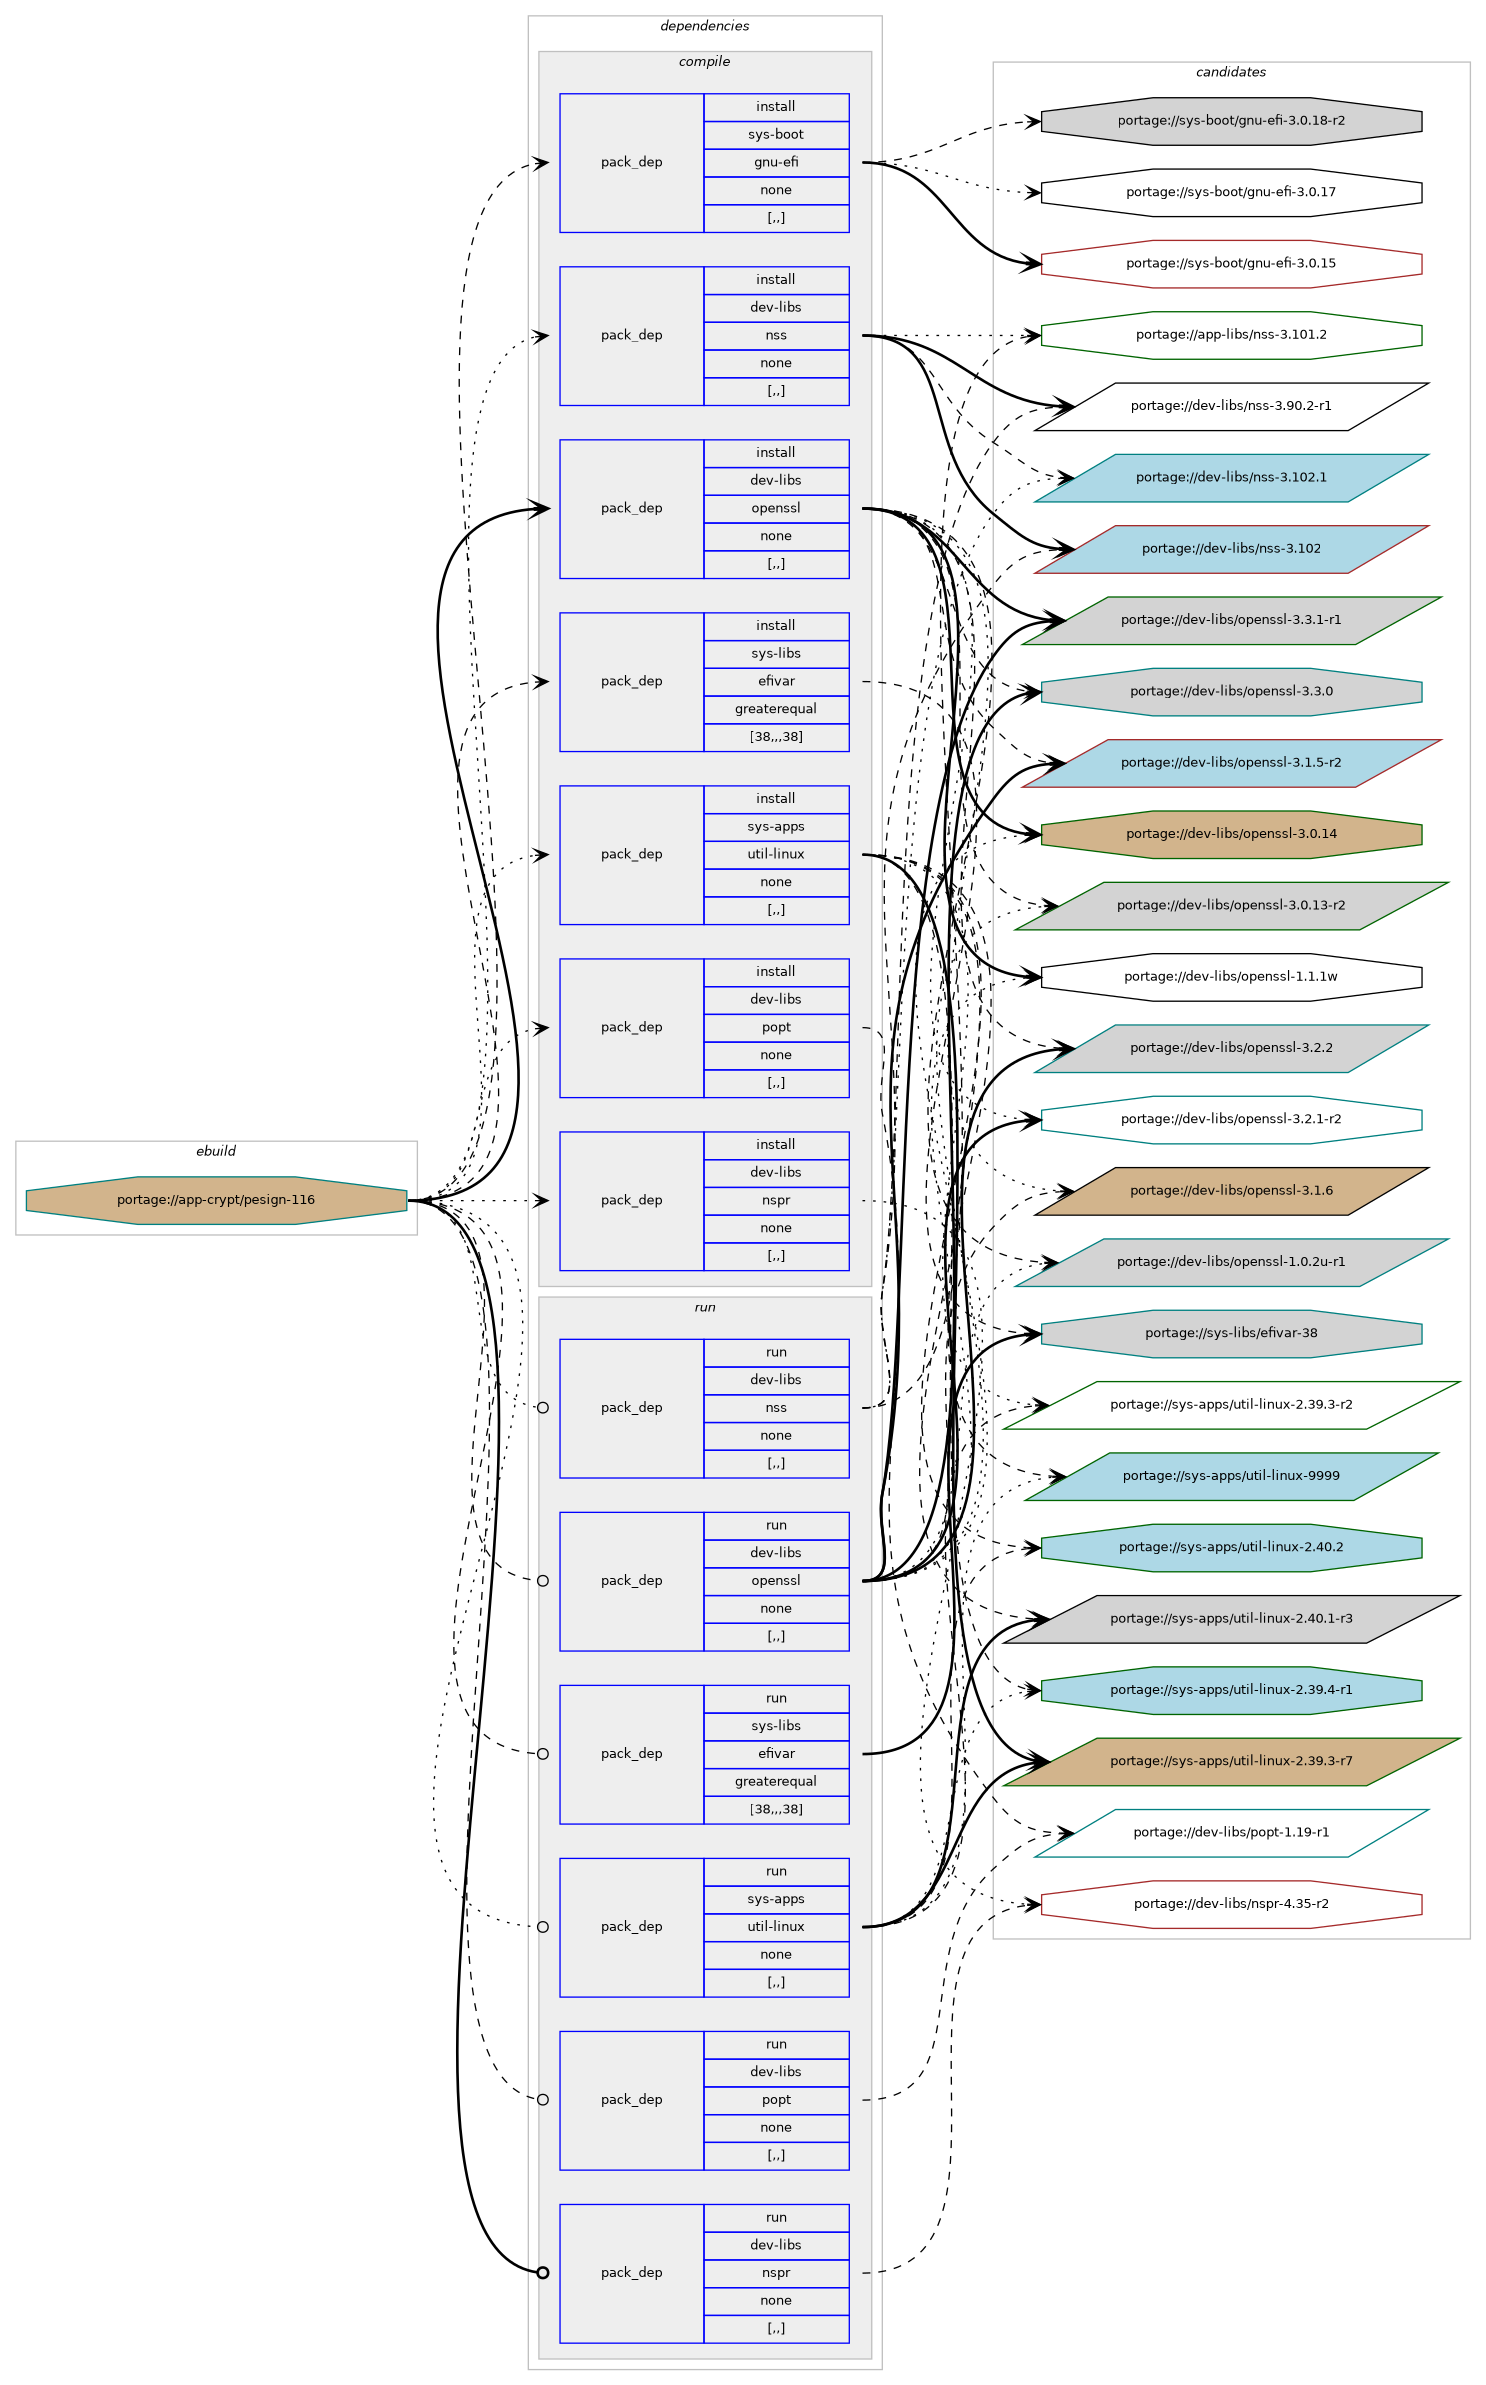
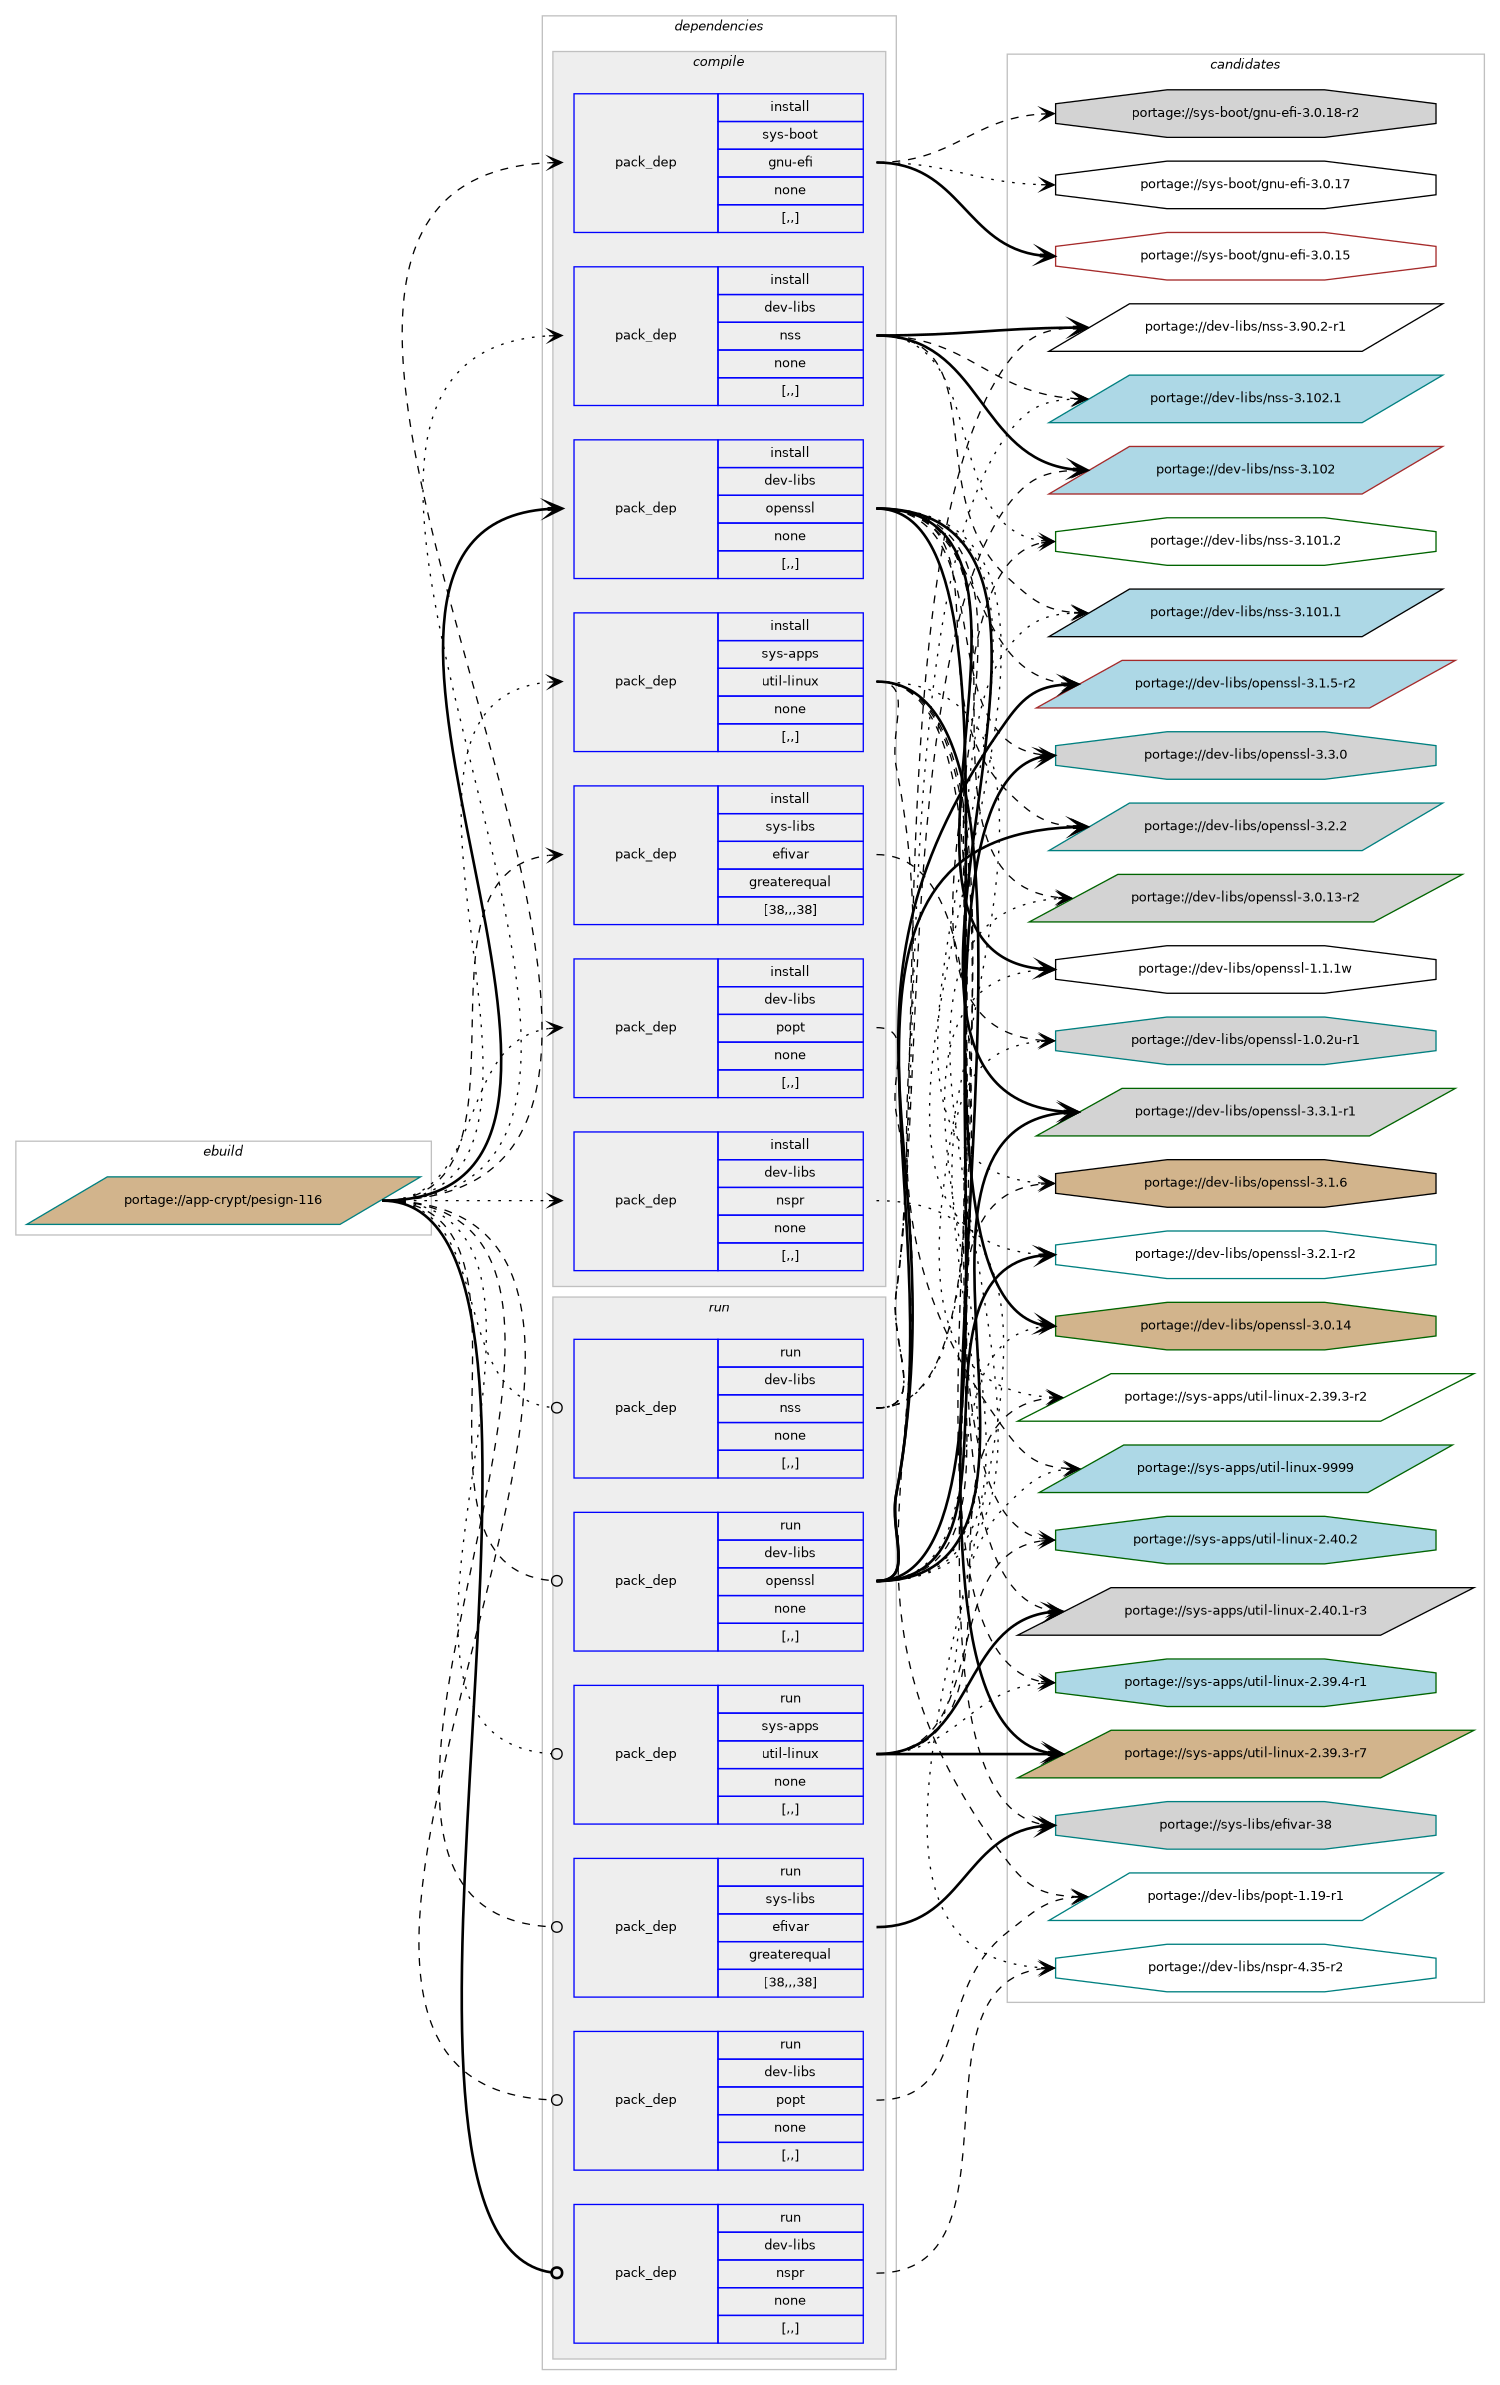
(1232, 335) -> (1246, 542)
none -> (1246, 613)
(1232, 1191) -> (1246, 1183)
(217, 1201) -> (224, 1201)
(1232, 1263) -> (1246, 1041)
(1232, 1905) -> (1246, 1968)
